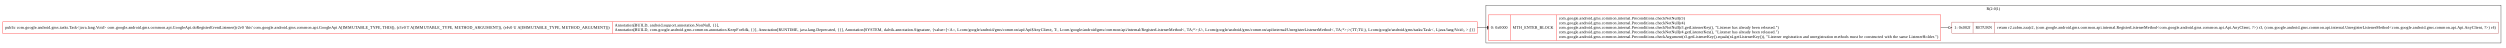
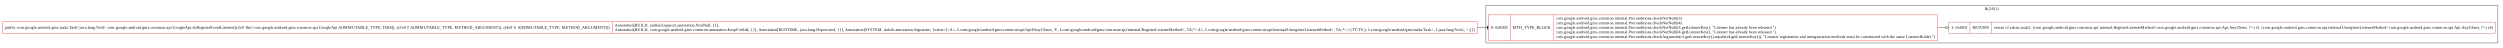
(1533, 27) -> (1532, 27)
